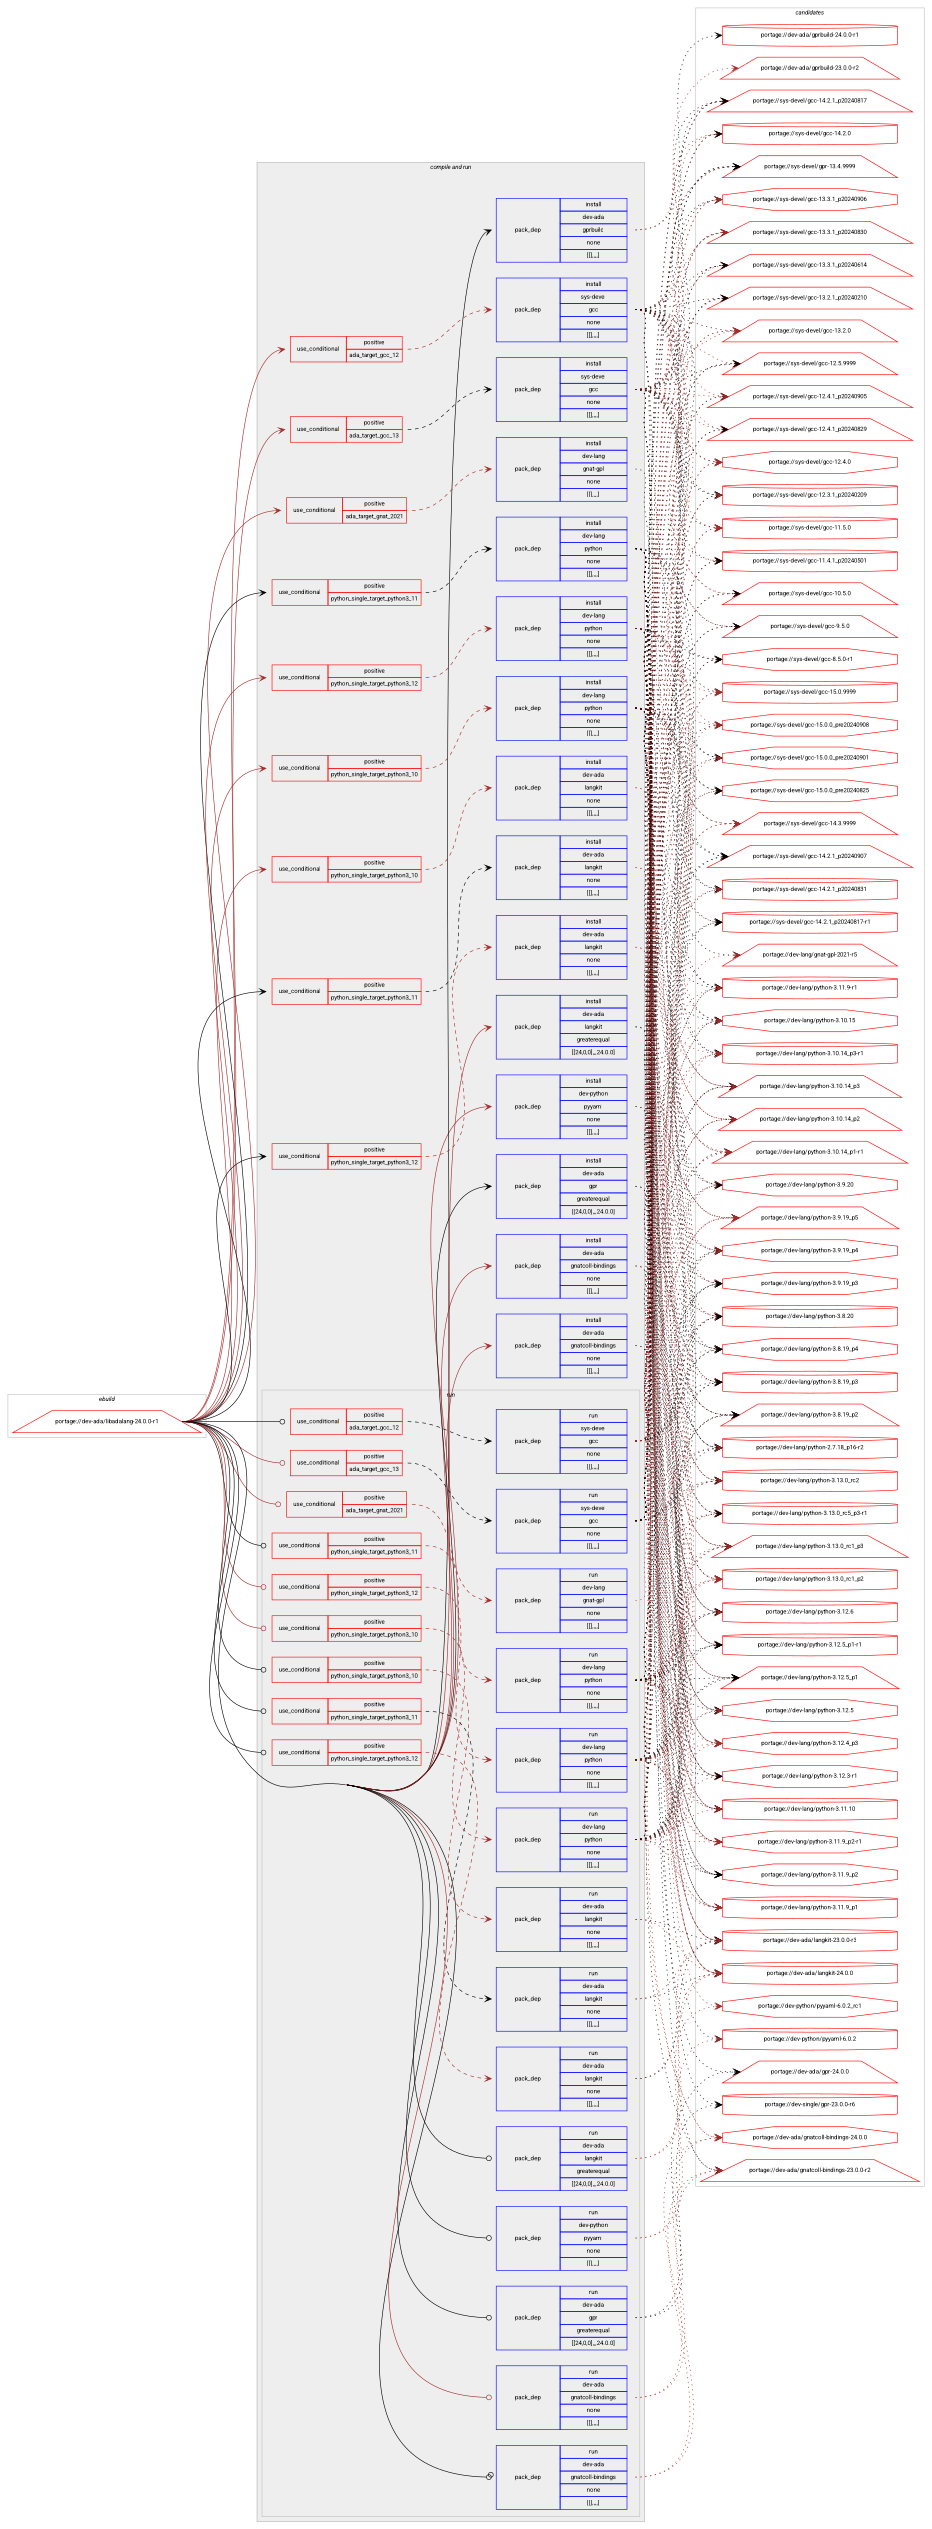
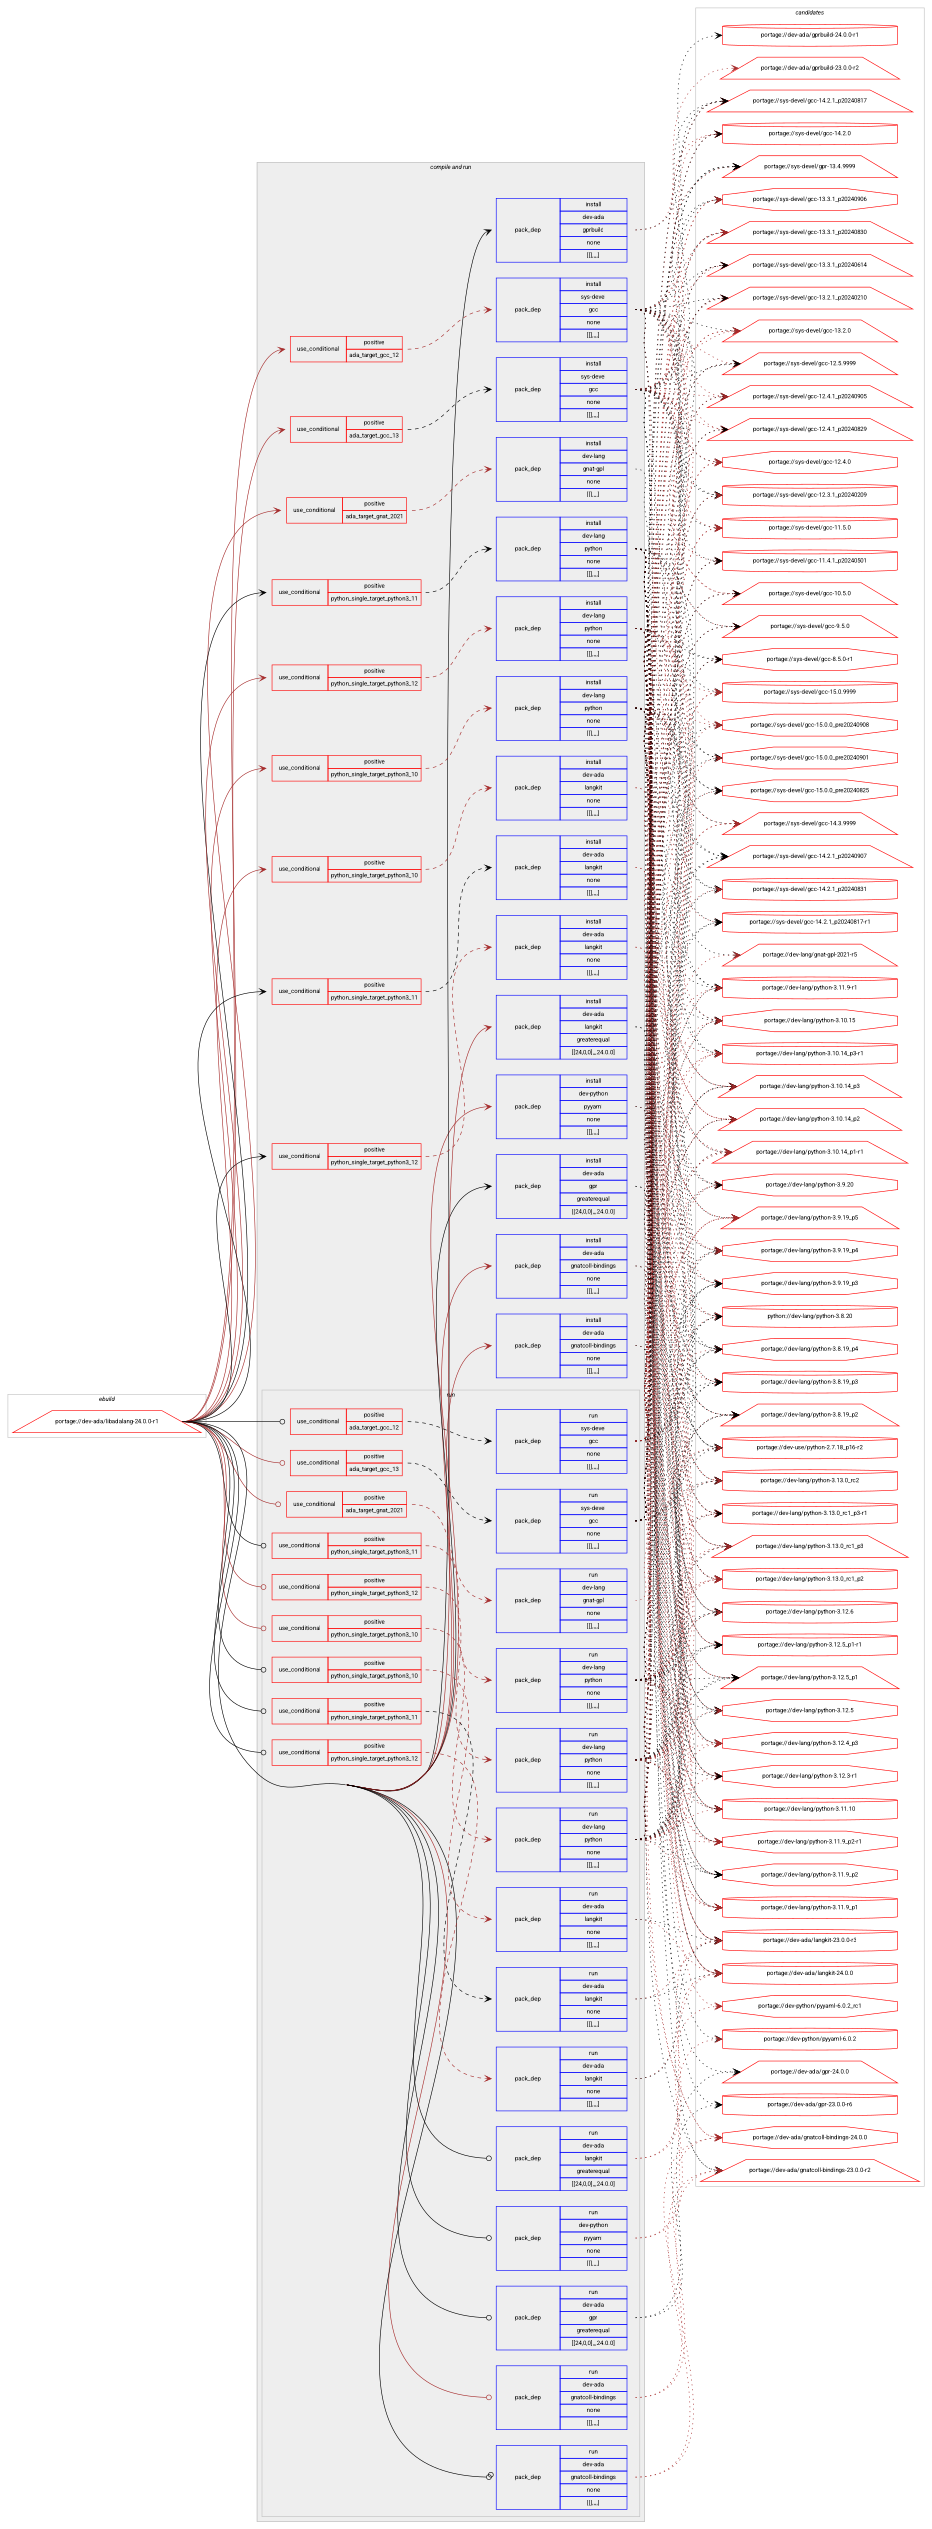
(810, 1316) -> (810, 1316)
(810, 1448) -> (810, 1448)
(810, 1514) -> (810, 1514)
(810, 2105) -> (810, 2105)
